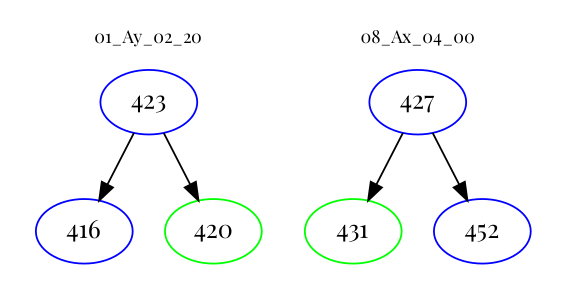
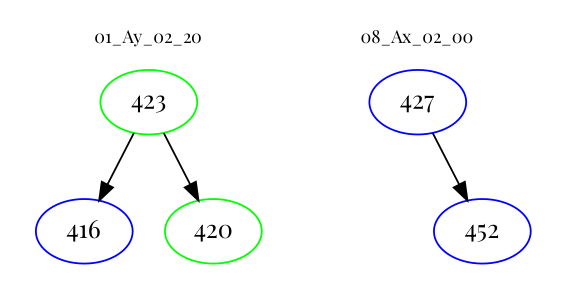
(418, 39) -> (418, 39)
(149, 102) -> (149, 102)
(353, 231) -> none
